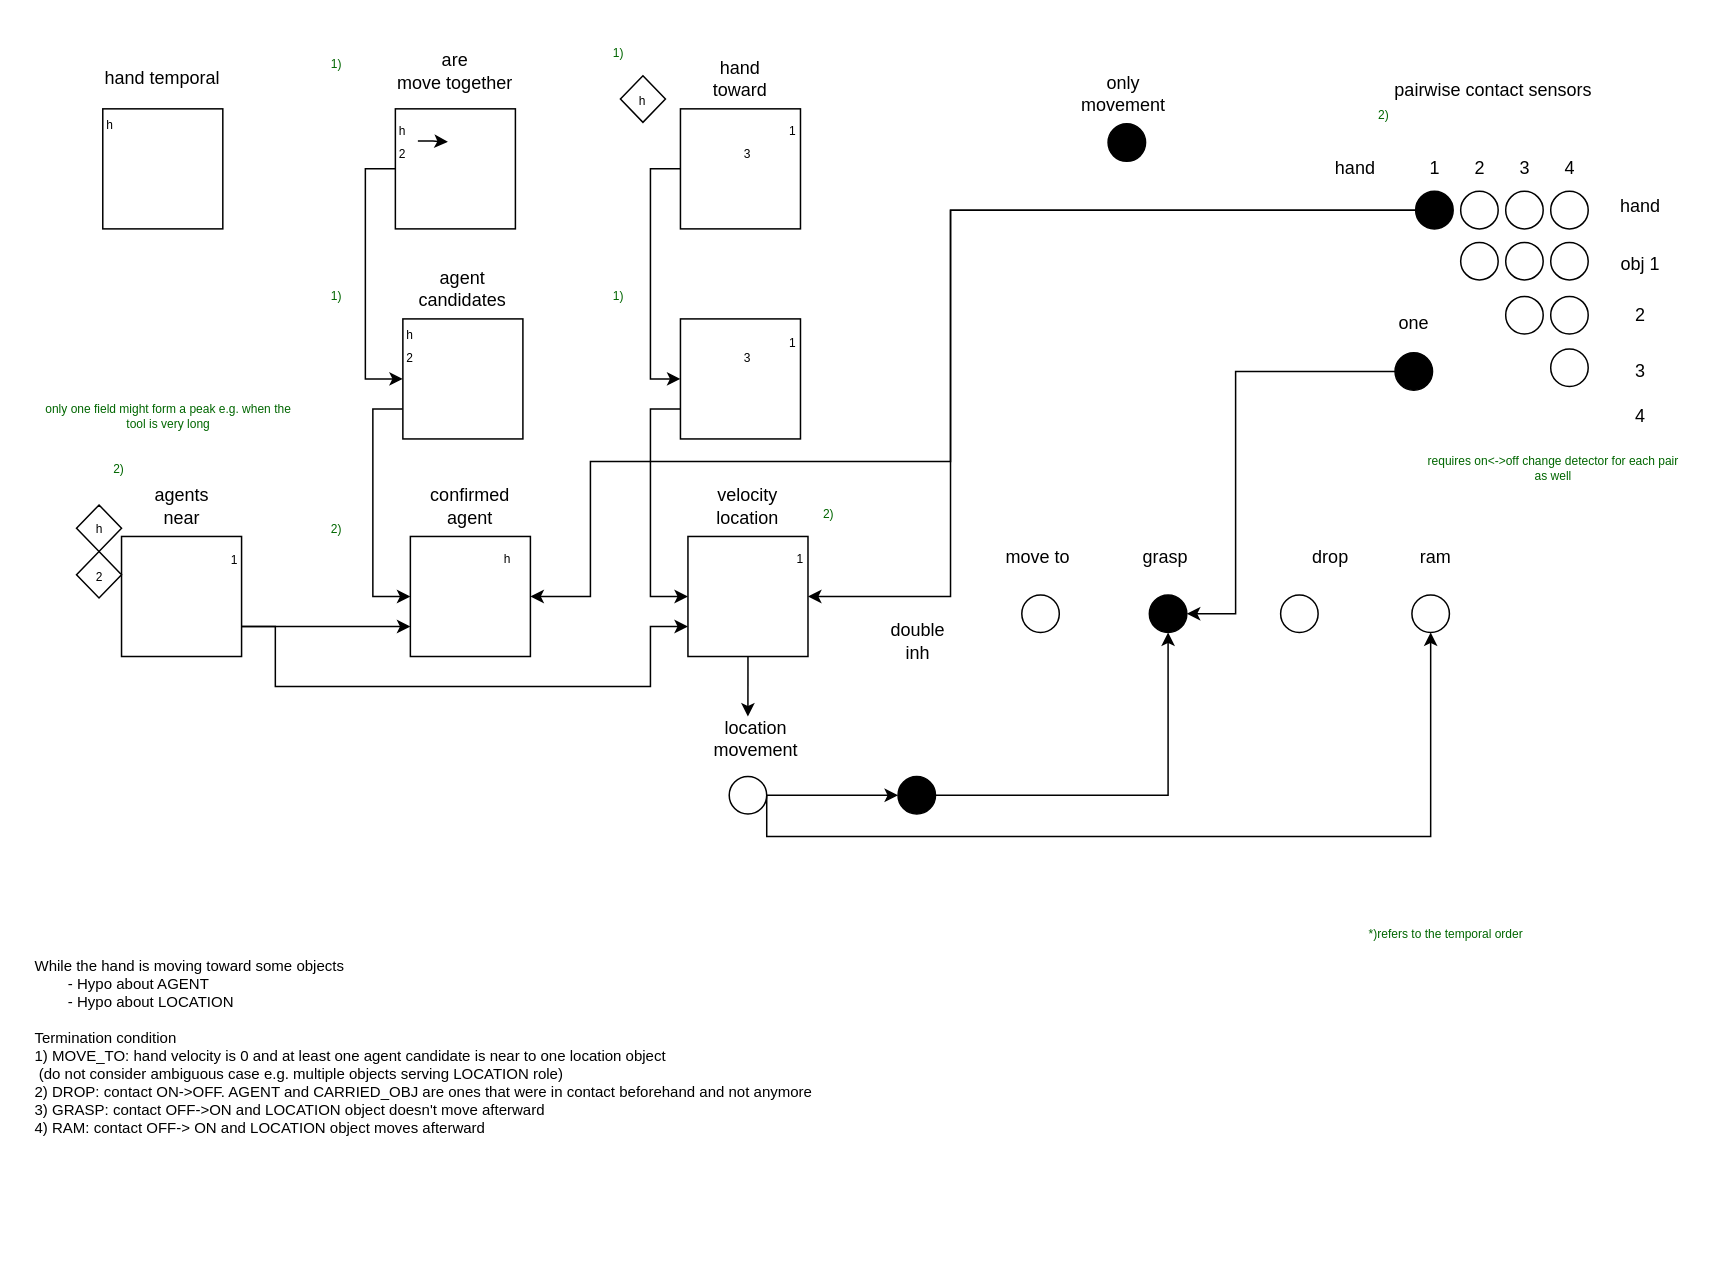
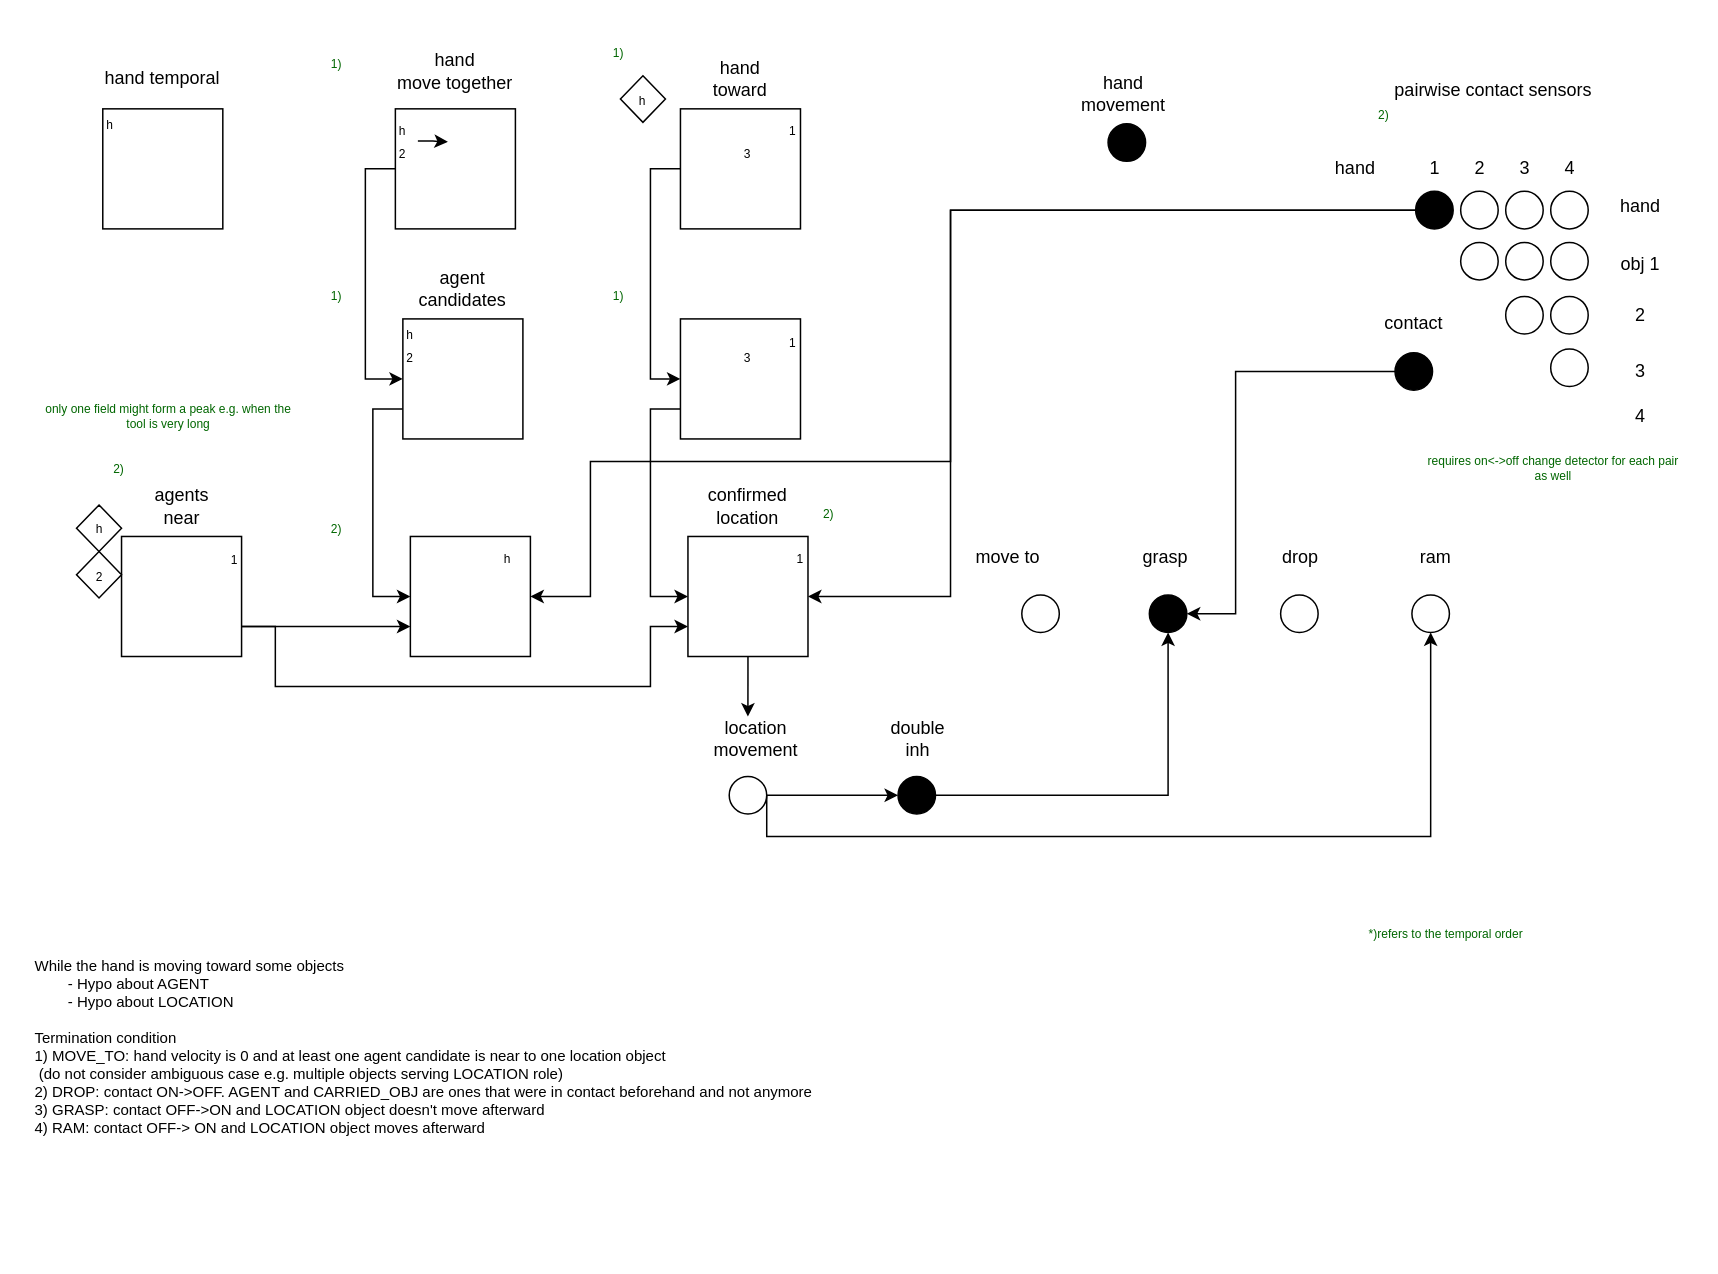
(455, 71) -> (455, 71)
(1124, 94) -> (1124, 94)
(1414, 323) -> (1414, 323)
(470, 506) -> none
(748, 506) -> (748, 506)
(1037, 557) -> (1007, 557)
(1329, 557) -> (1299, 557)
(917, 641) -> (917, 739)
